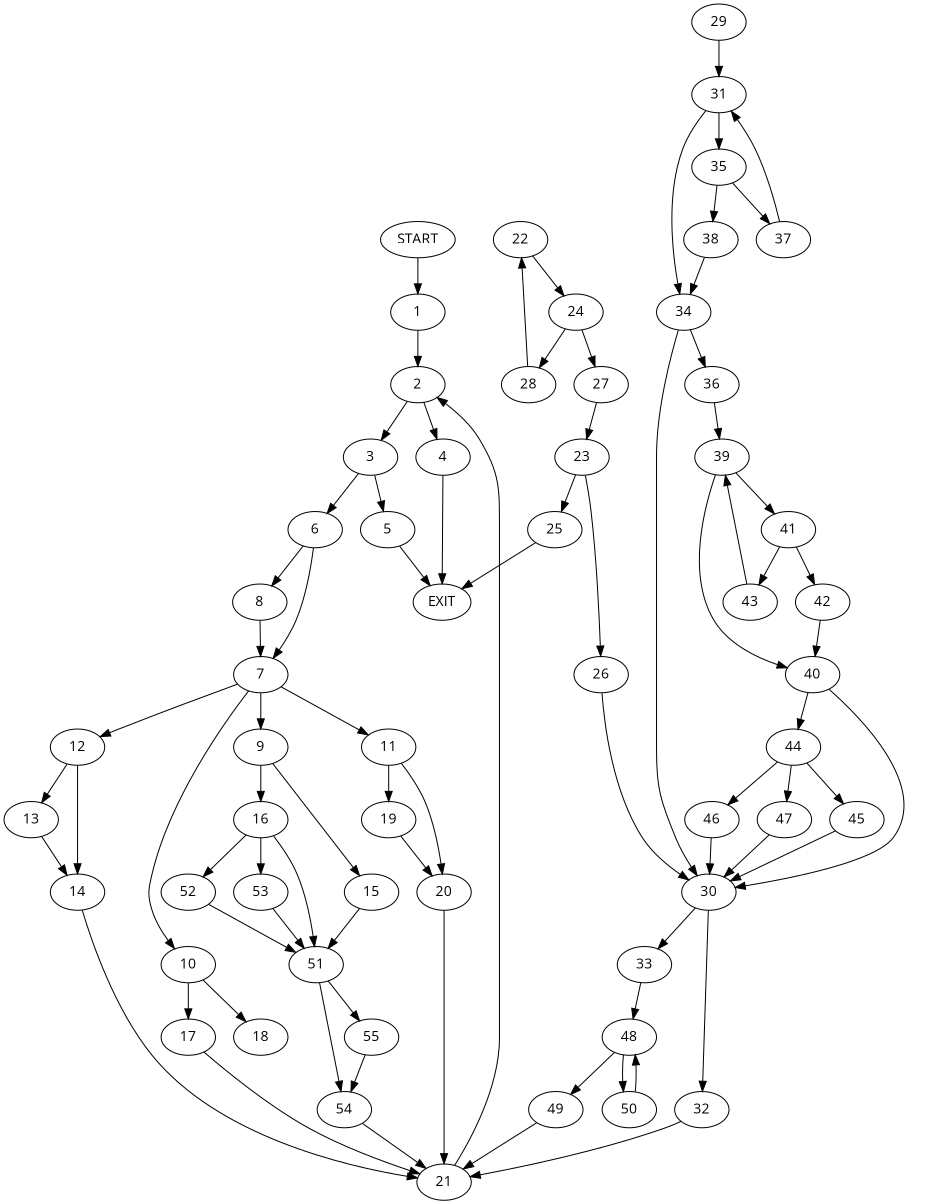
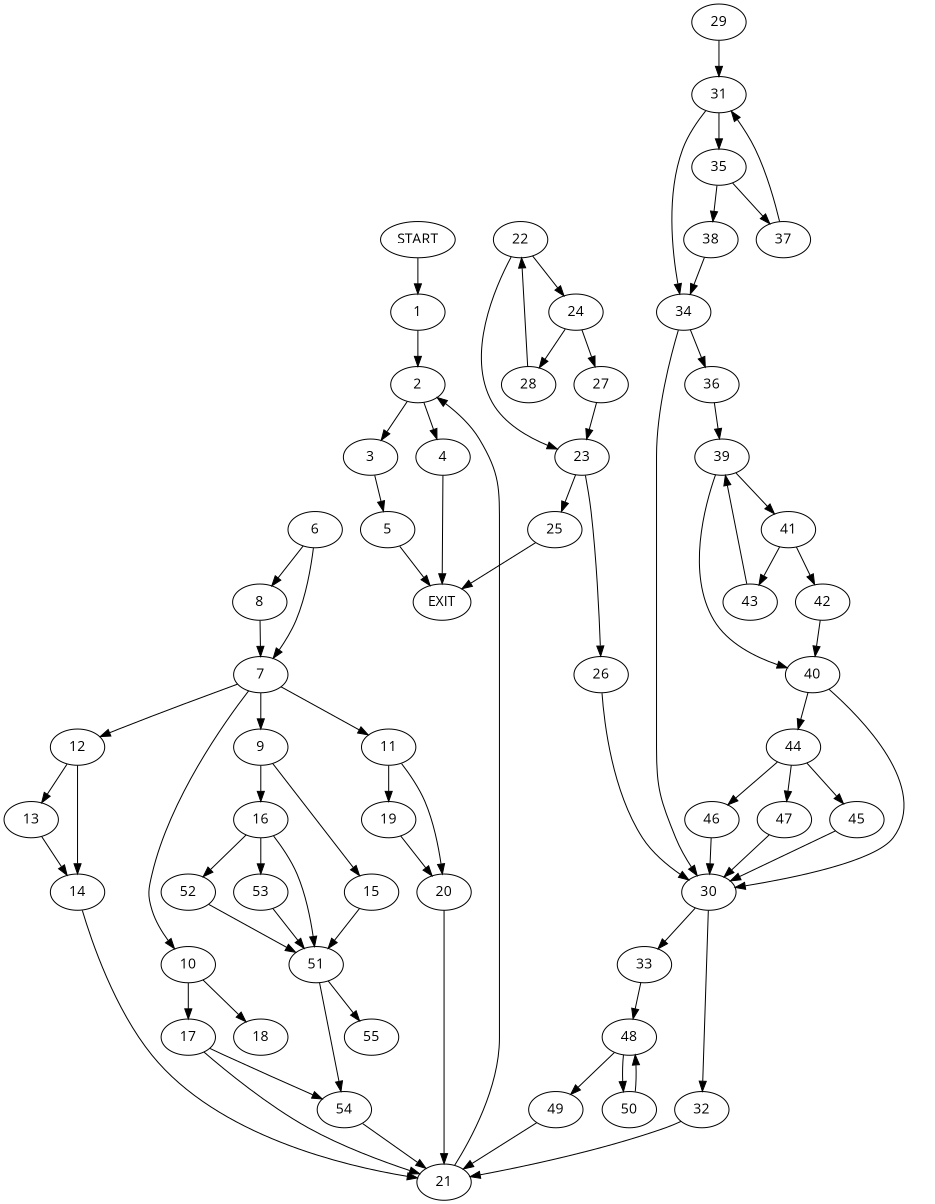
none -> (482, 364)
(346, 489) -> none
(360, 1068) -> (261, 1072)
